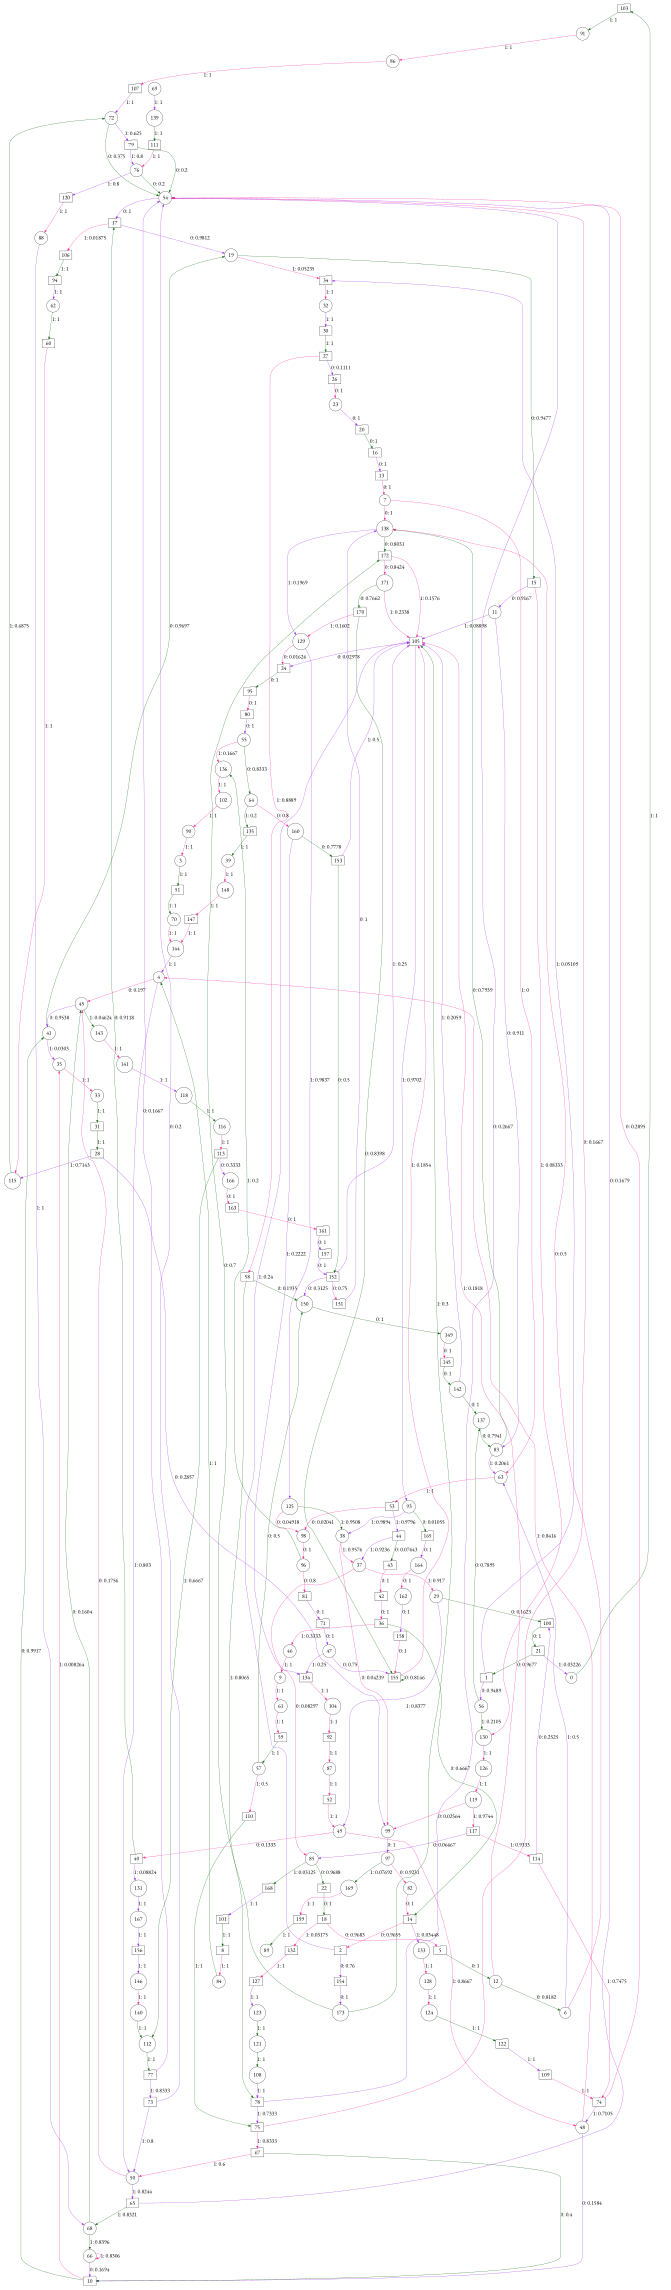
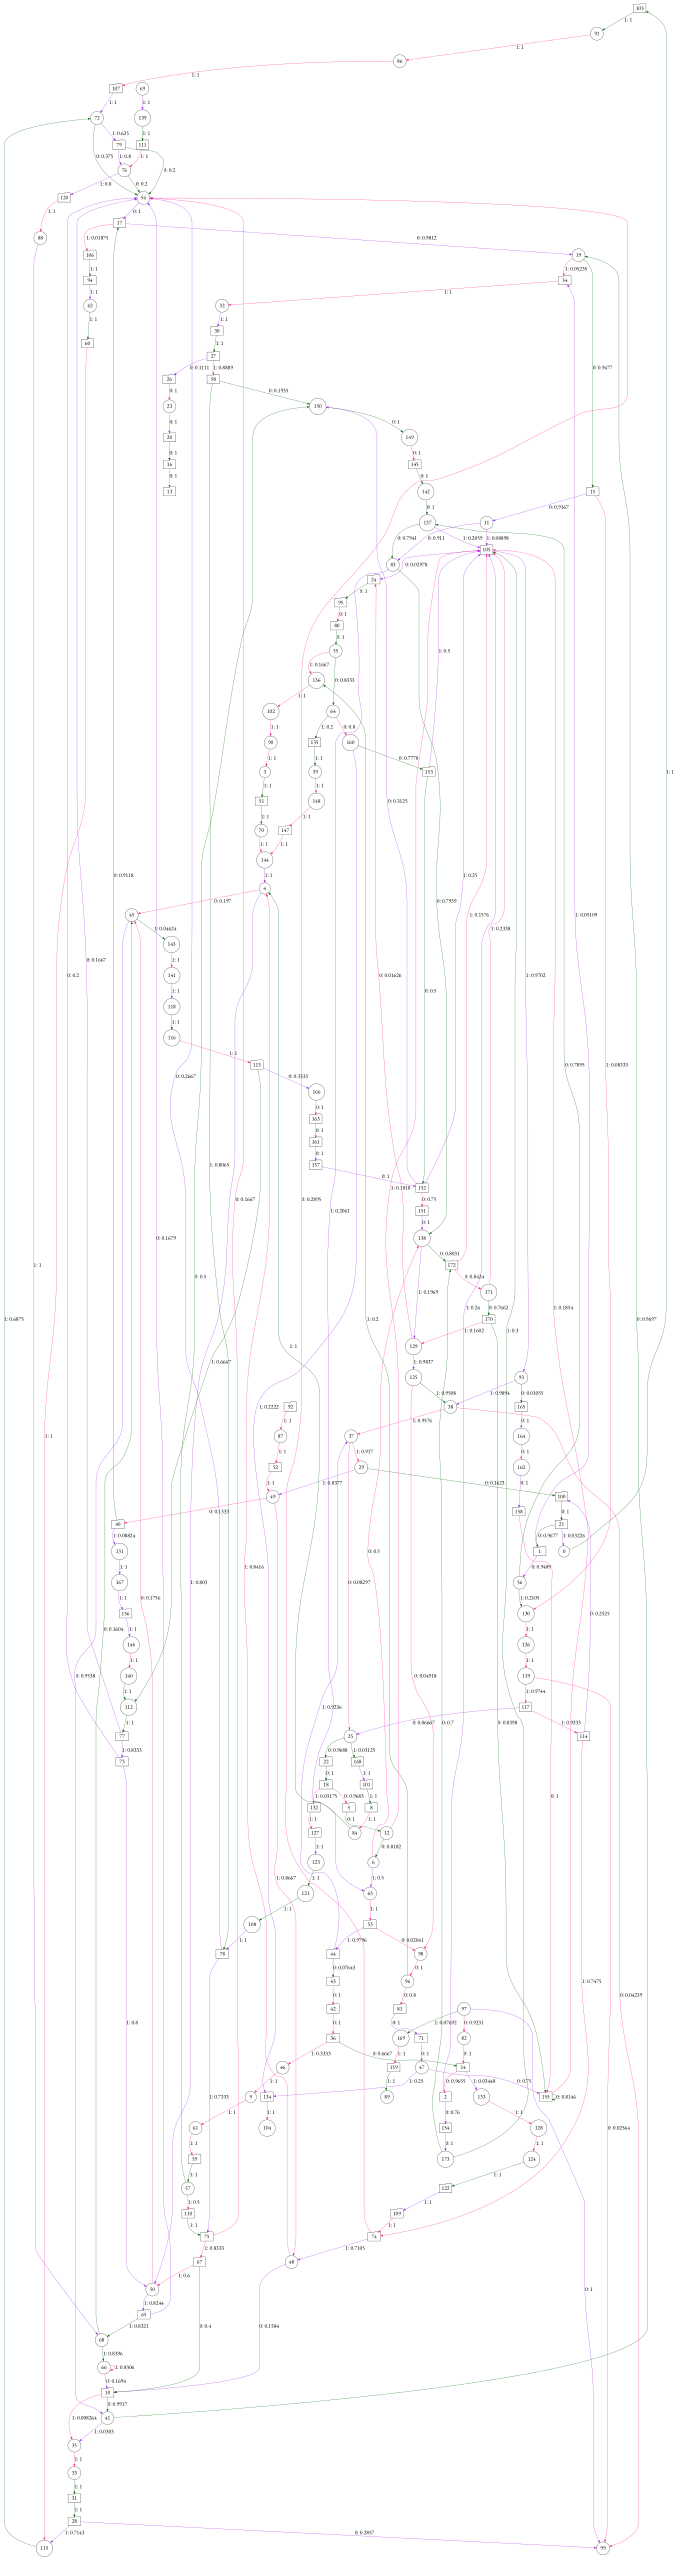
(385, 500) -> none
(246, 725) -> (336, 636)
(442, 1009) -> (456, 538)
(329, 1722) -> none
(388, 1844) -> (585, 2246)
(312, 1859) -> (350, 1736)
